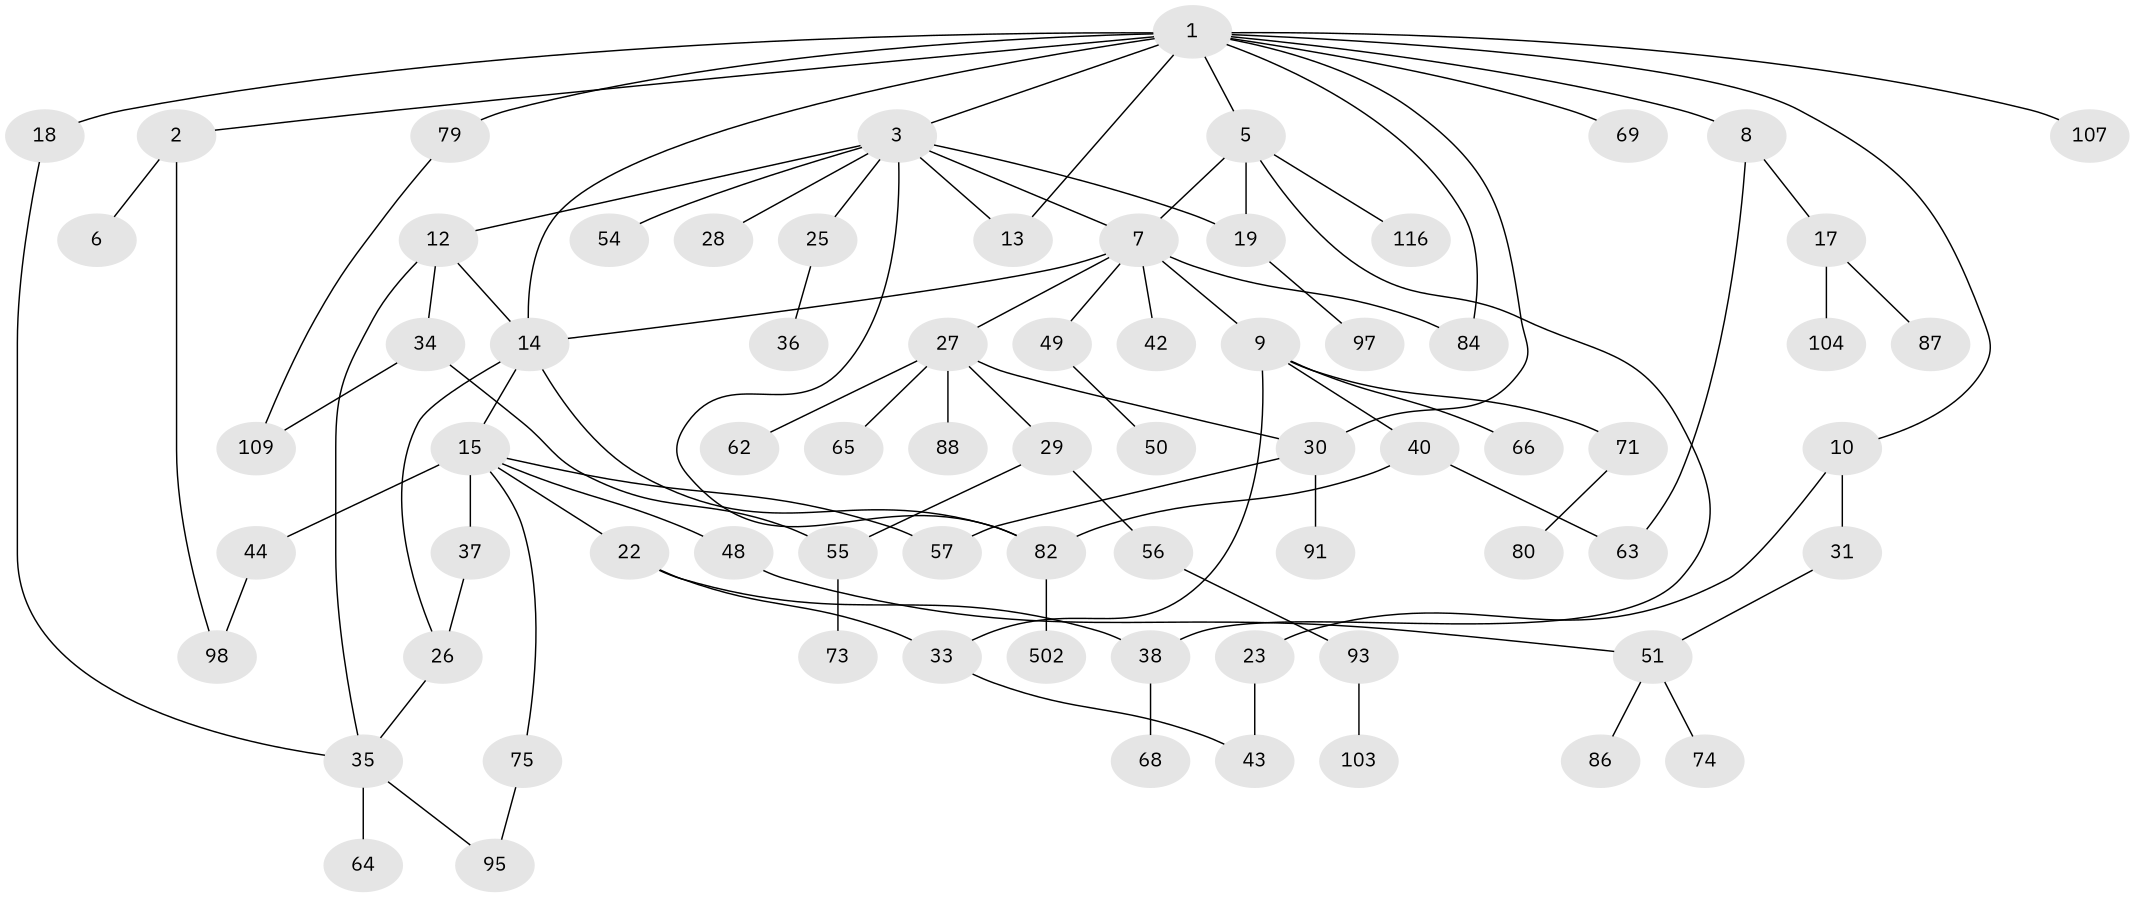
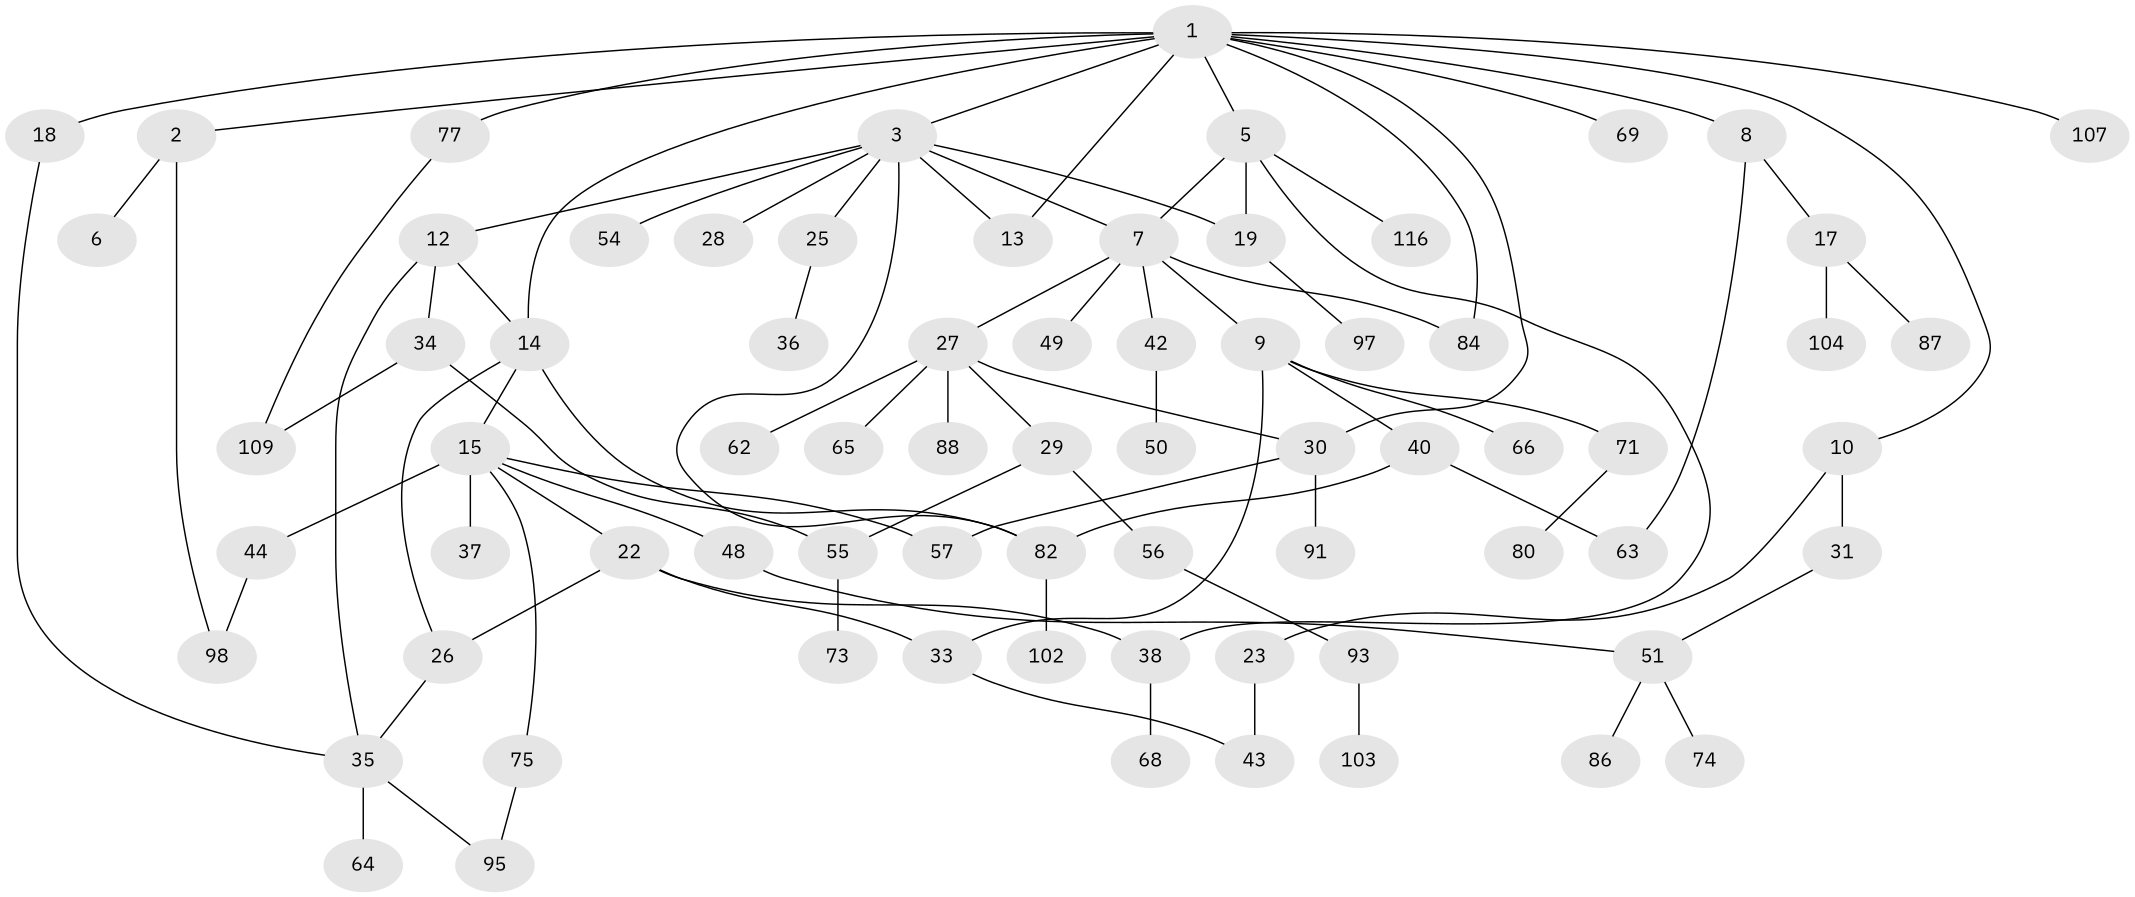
(450, 136) -> (450, 136)
(838, 303) -> none
(1092, 384) -> (1156, 397)
(457, 605) -> (546, 600)
(1046, 657) -> (1046, 657)
